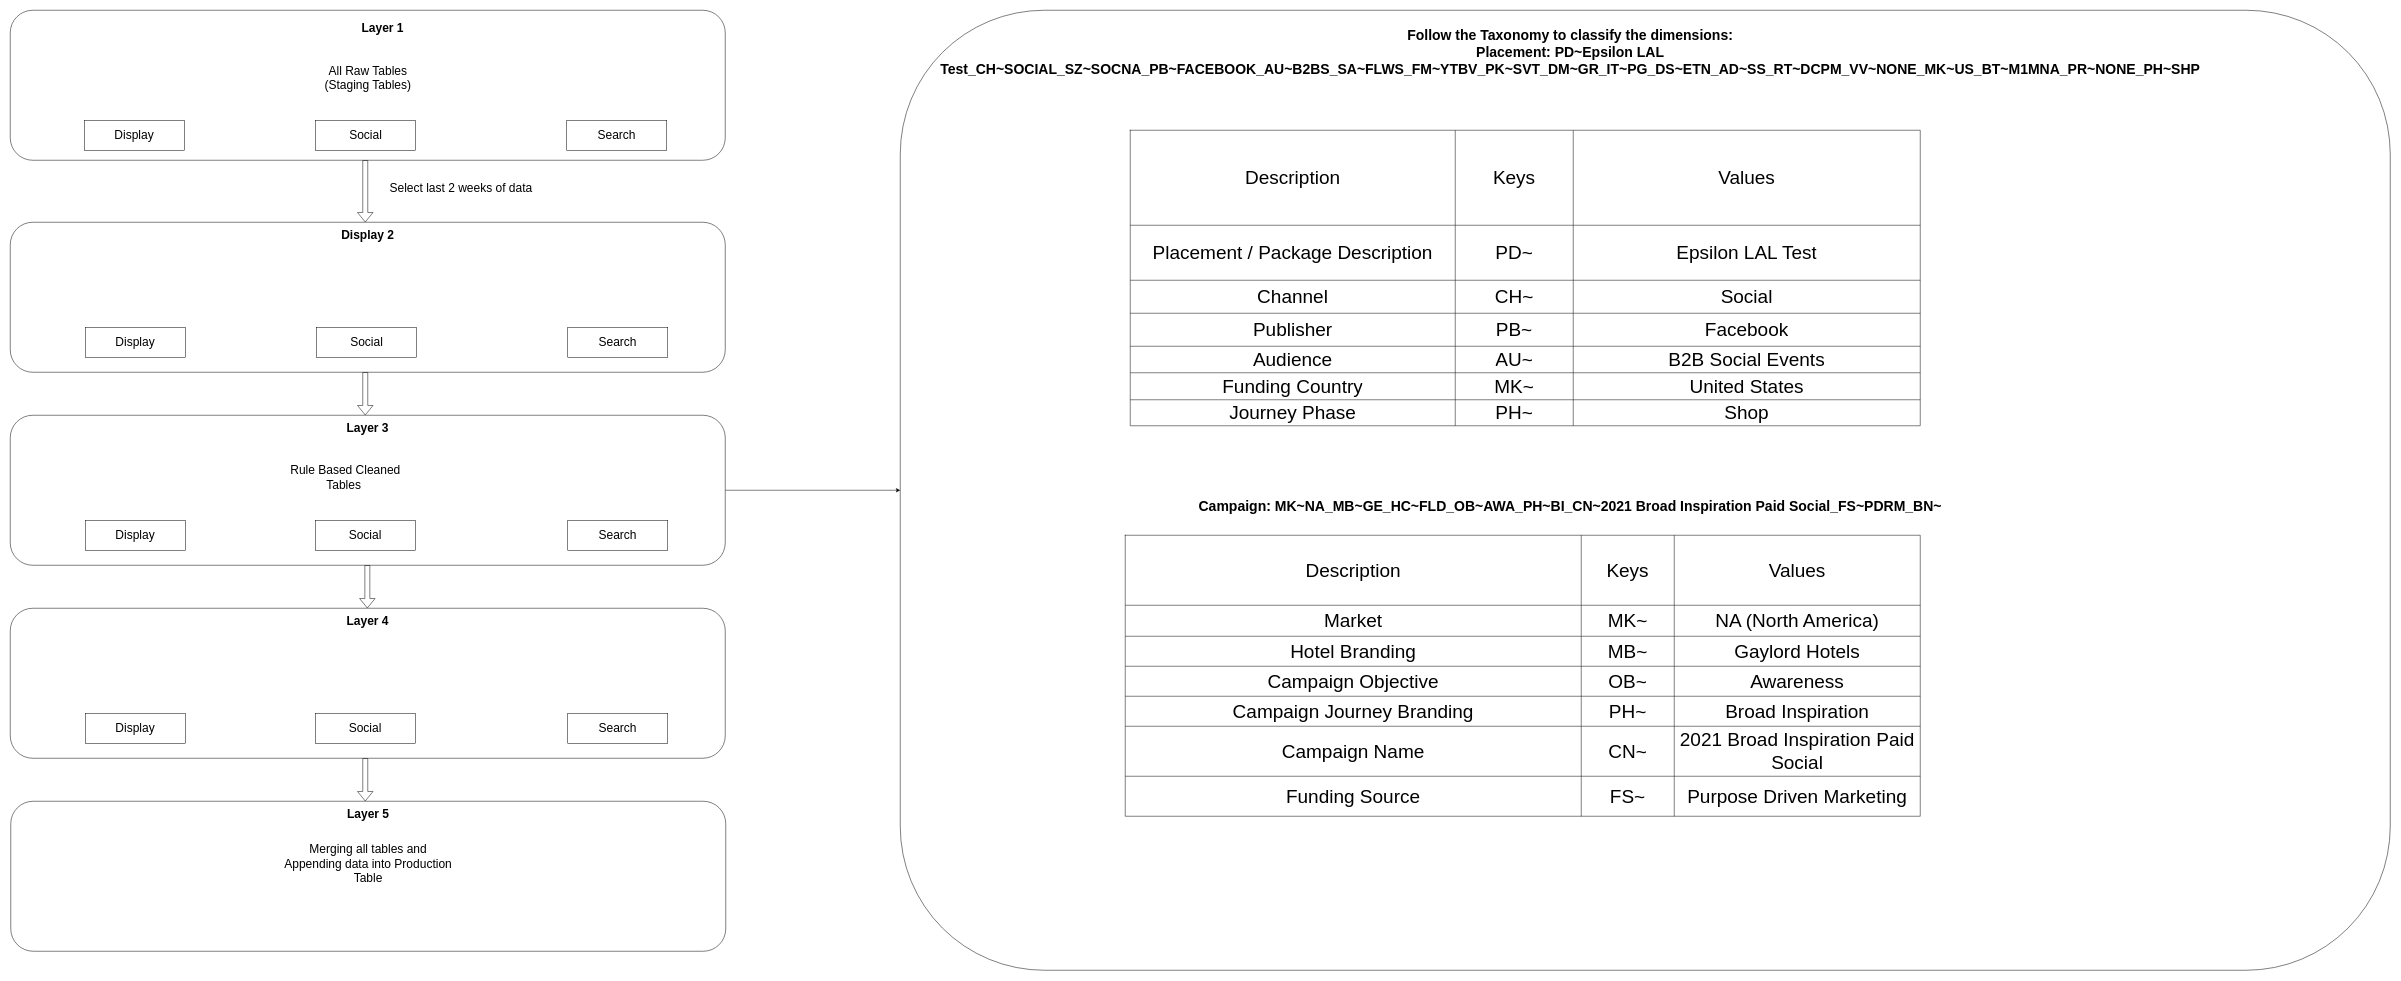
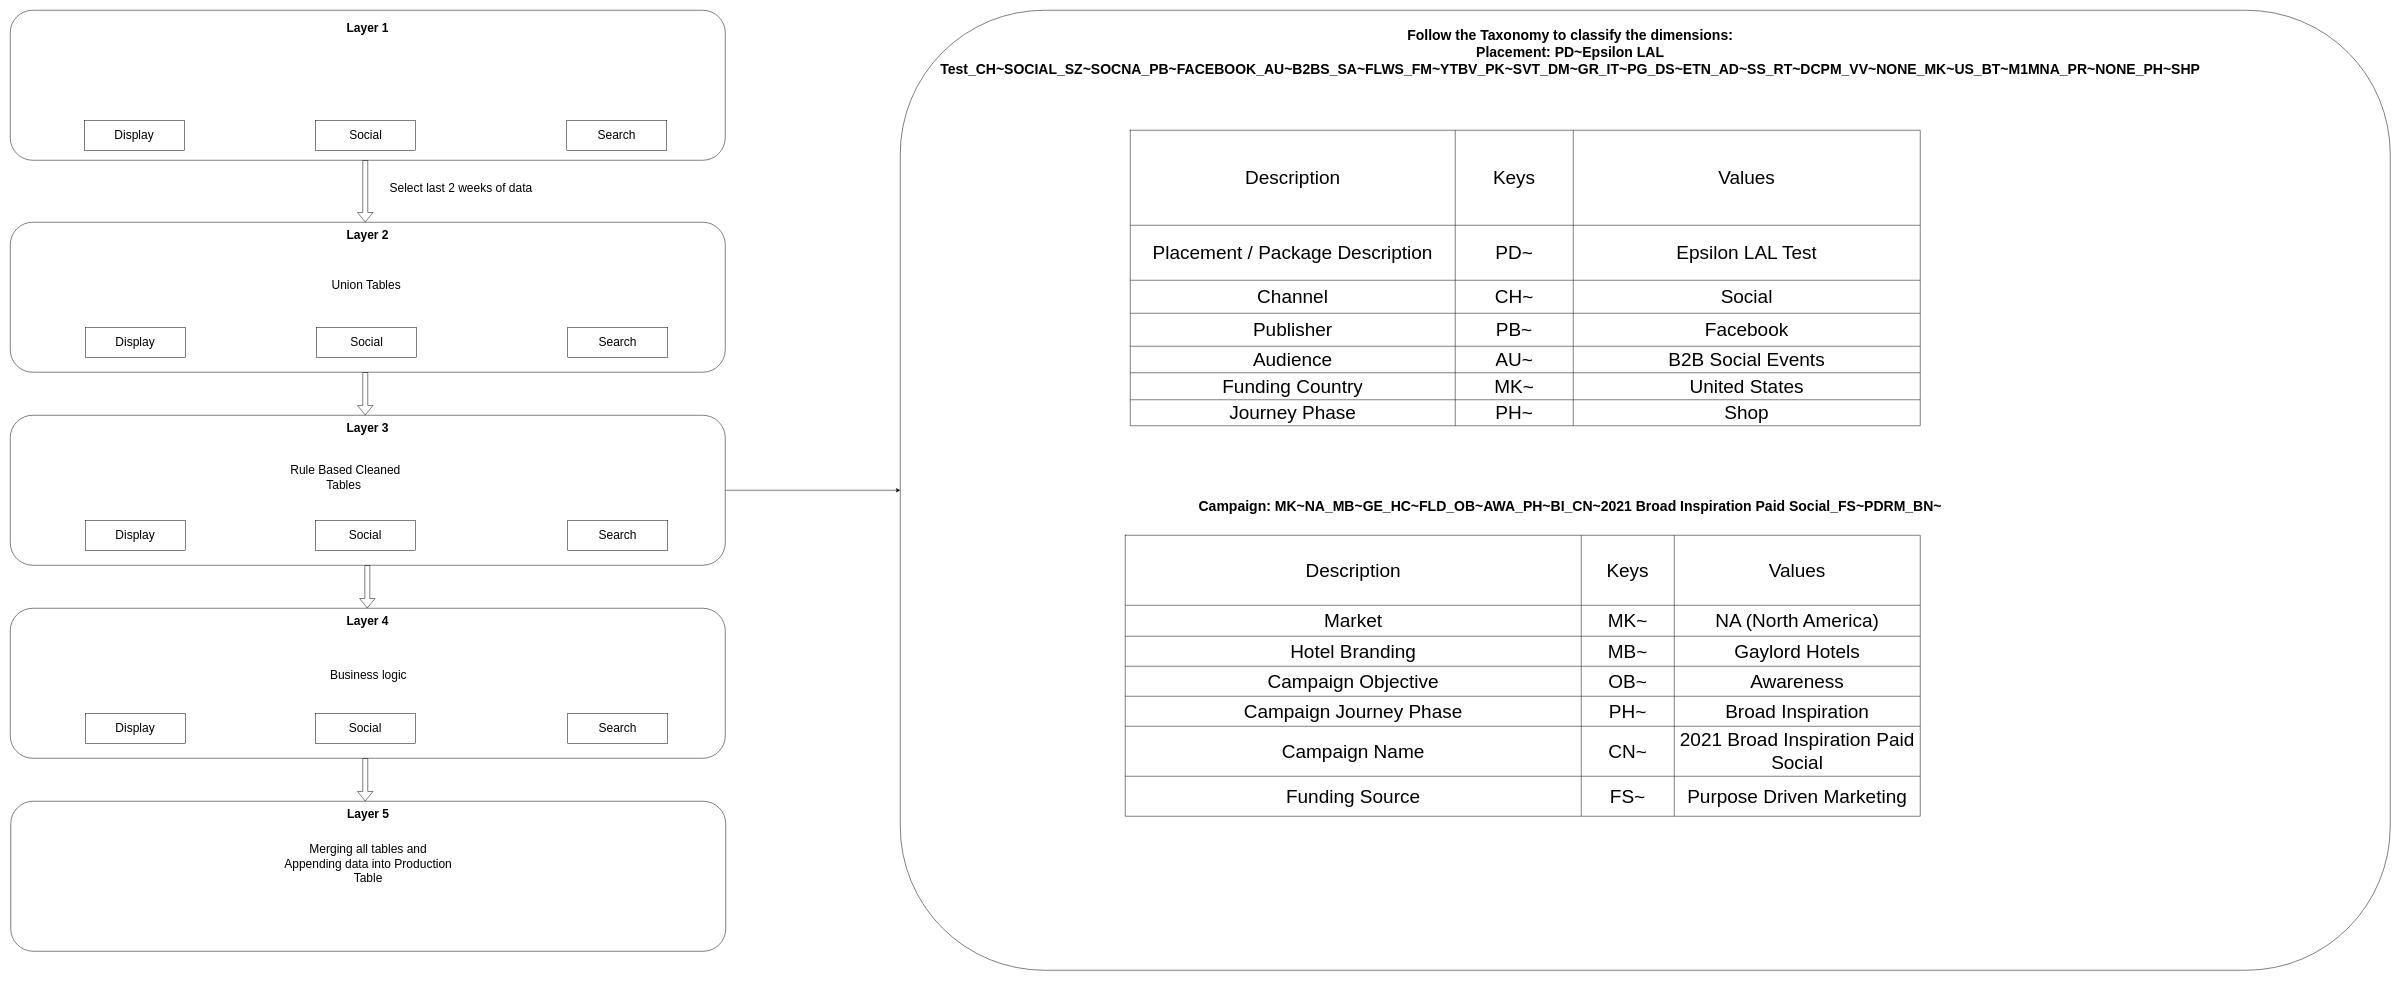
(383, 28) -> (368, 28)
(368, 78) -> none
(368, 235) -> (368, 235)
none -> (368, 285)
none -> (368, 675)
(1353, 711) -> (1353, 711)
